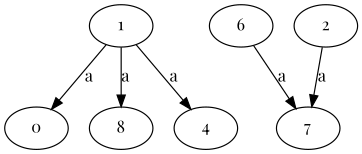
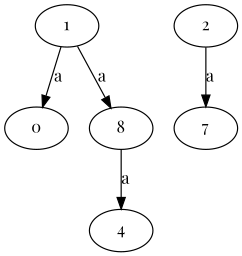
(241, 26) -> none
(160, 73) -> (121, 173)
